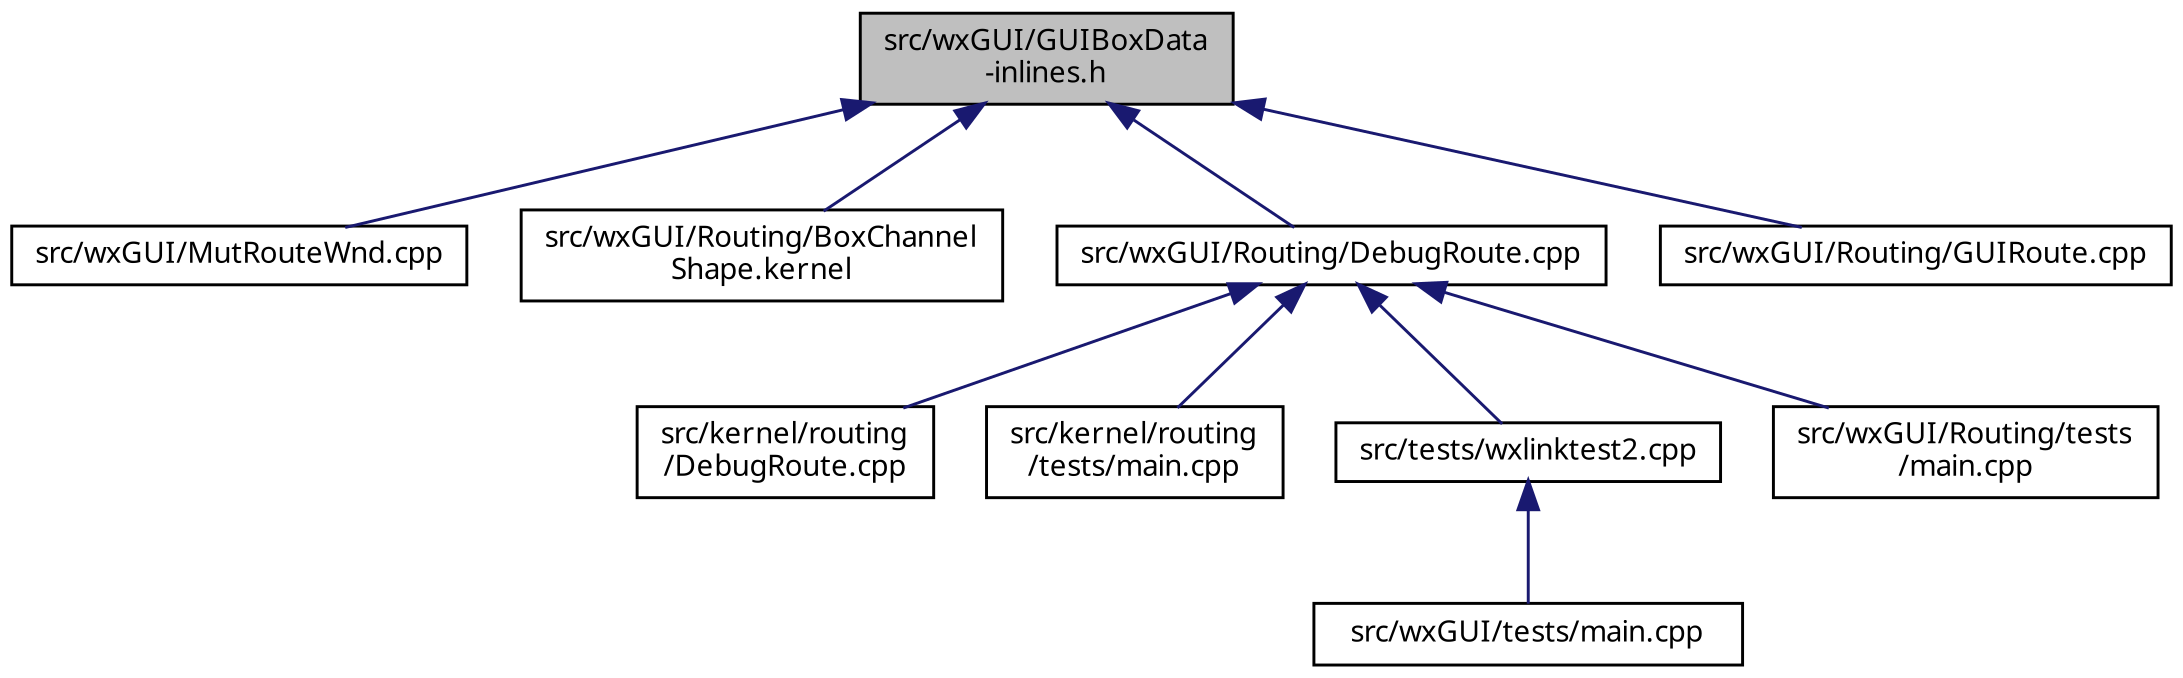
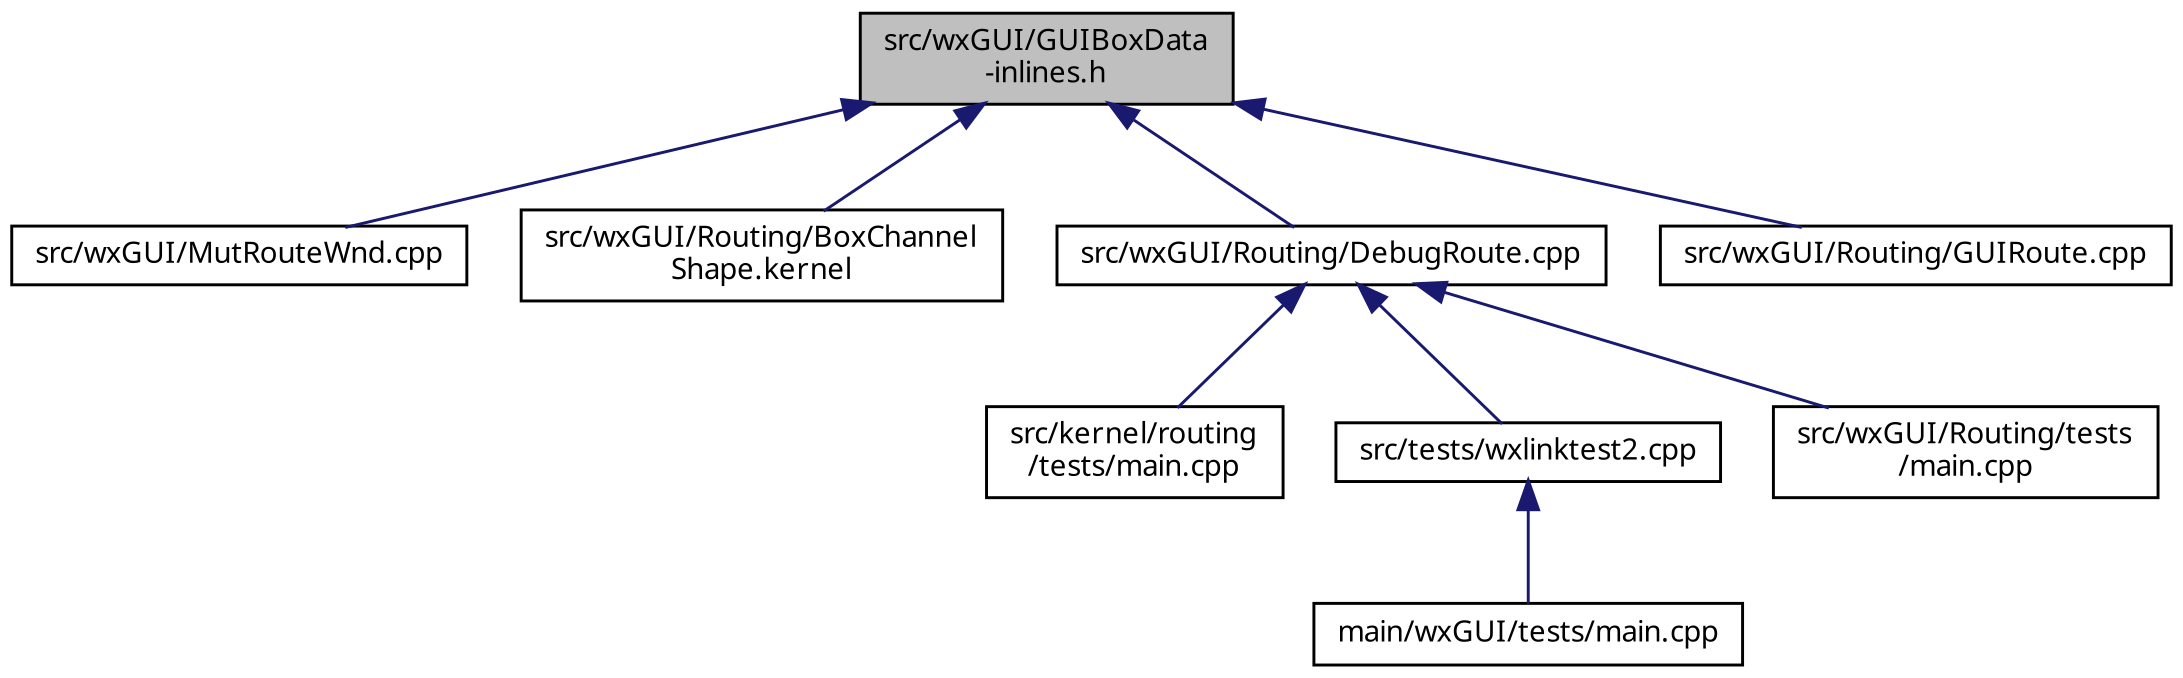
(785, 452) -> none
(1528, 634) -> (1528, 634)
